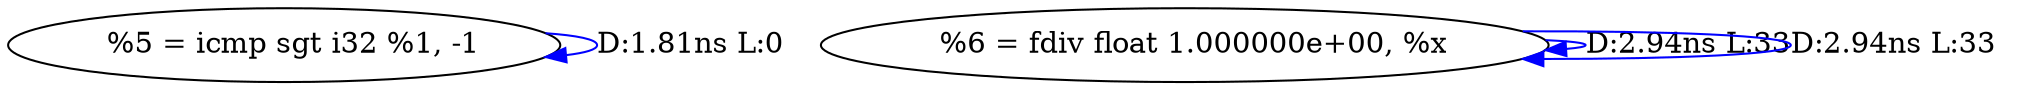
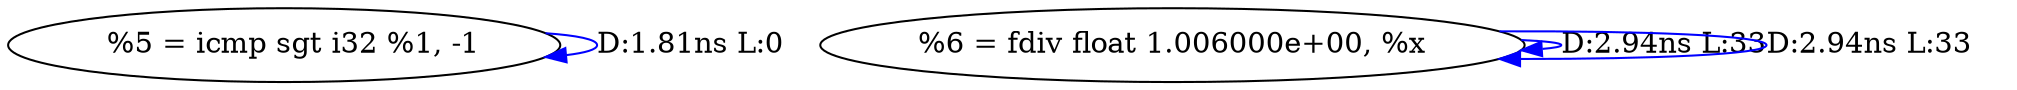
(1185, 45) -> (1172, 45)
